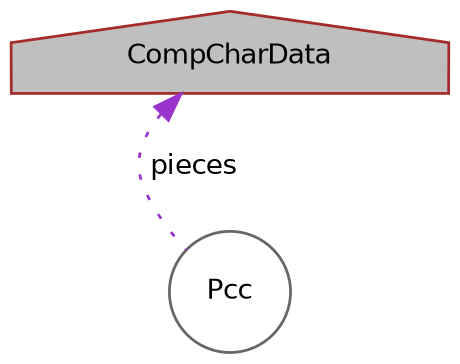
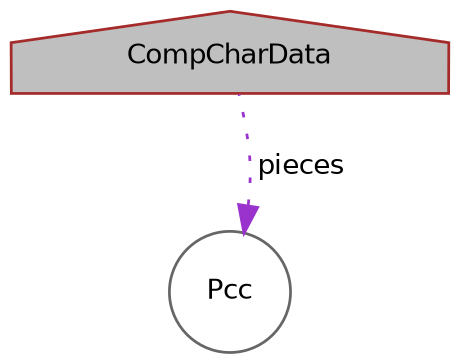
(143, 186) -> (249, 149)
